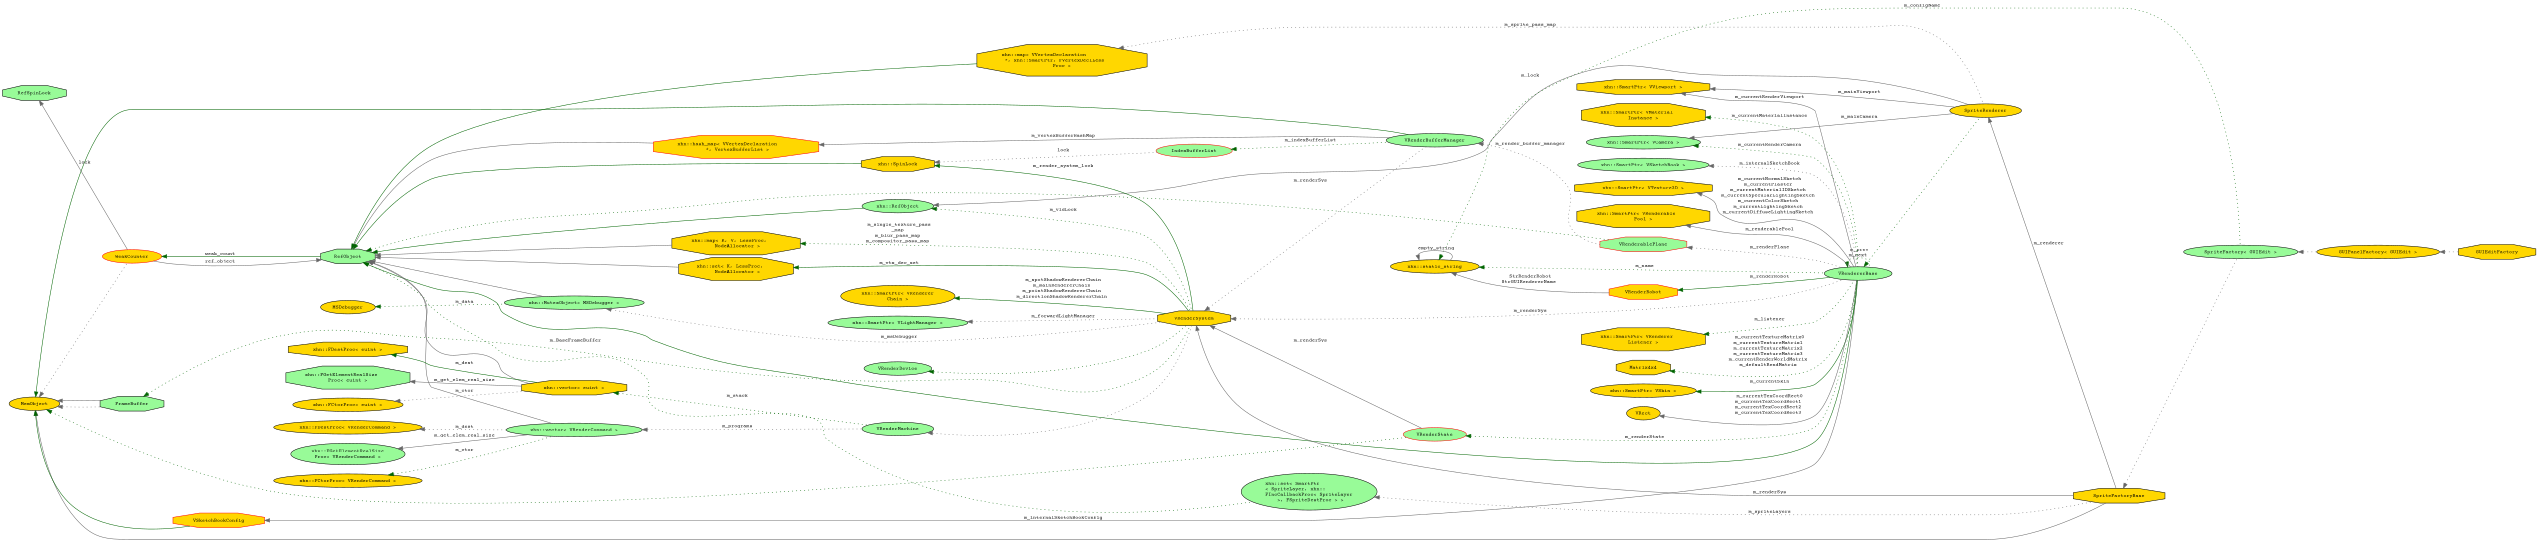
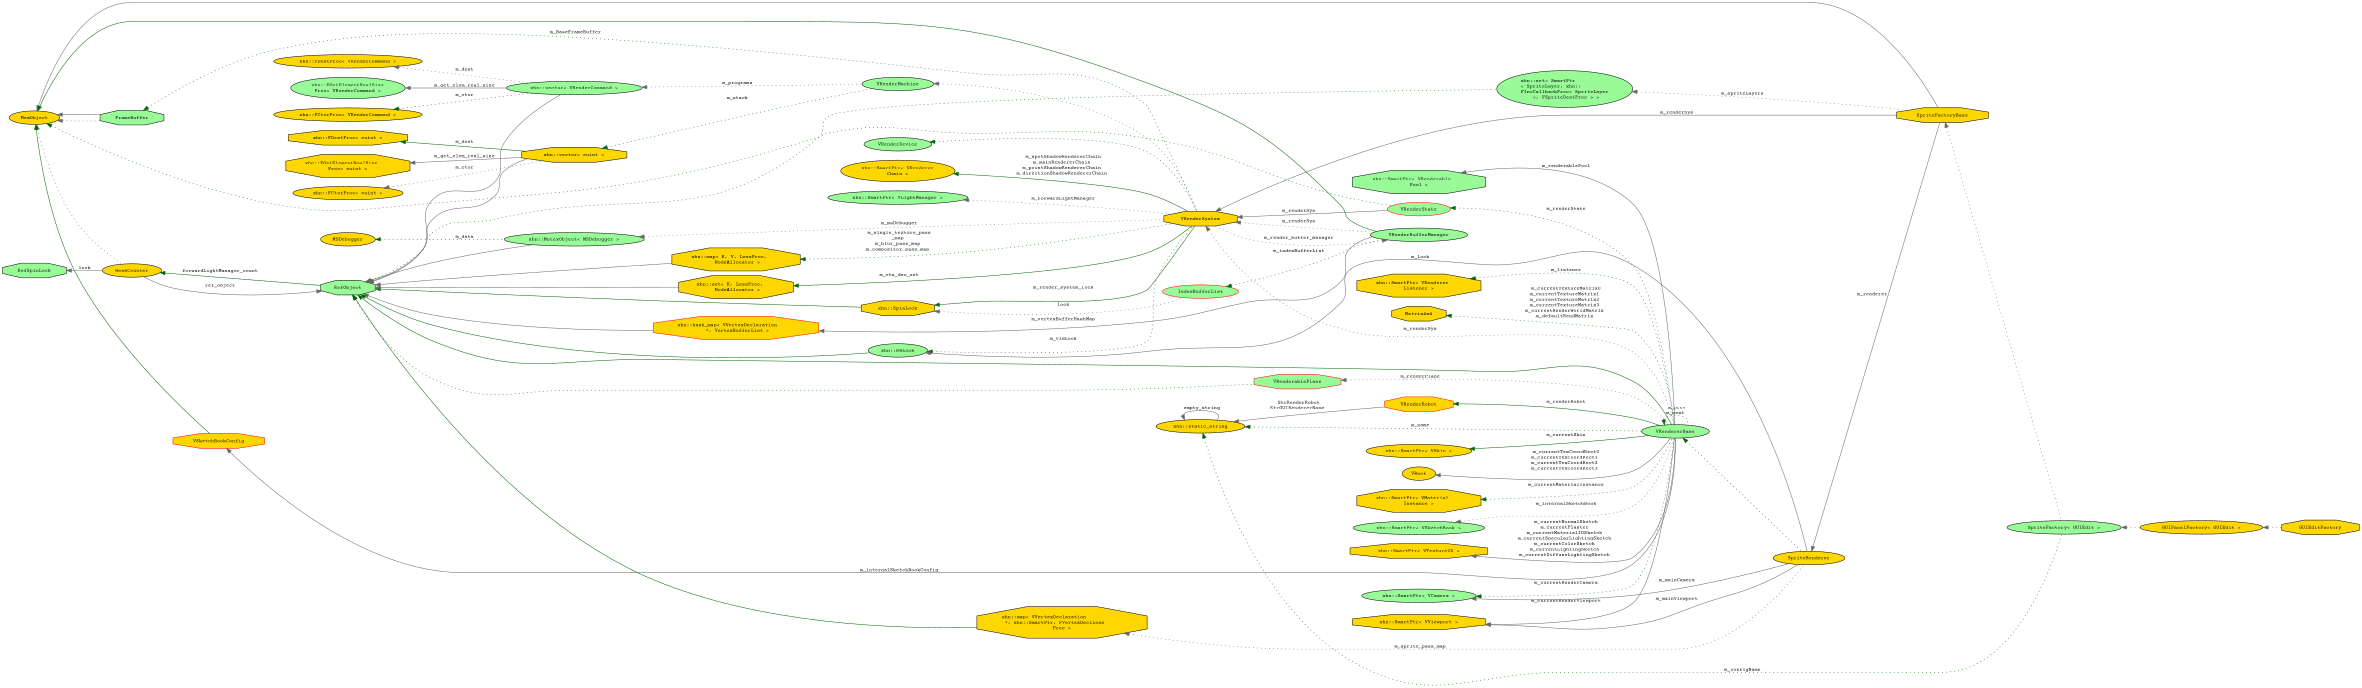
(1561, 179) -> (1297, 245)
(898, 206) -> (898, 350)
(1643, 216) -> (1419, 182)
(219, 254) -> (219, 271)
(132, 256) -> (132, 270)
(348, 378) -> (348, 166)
